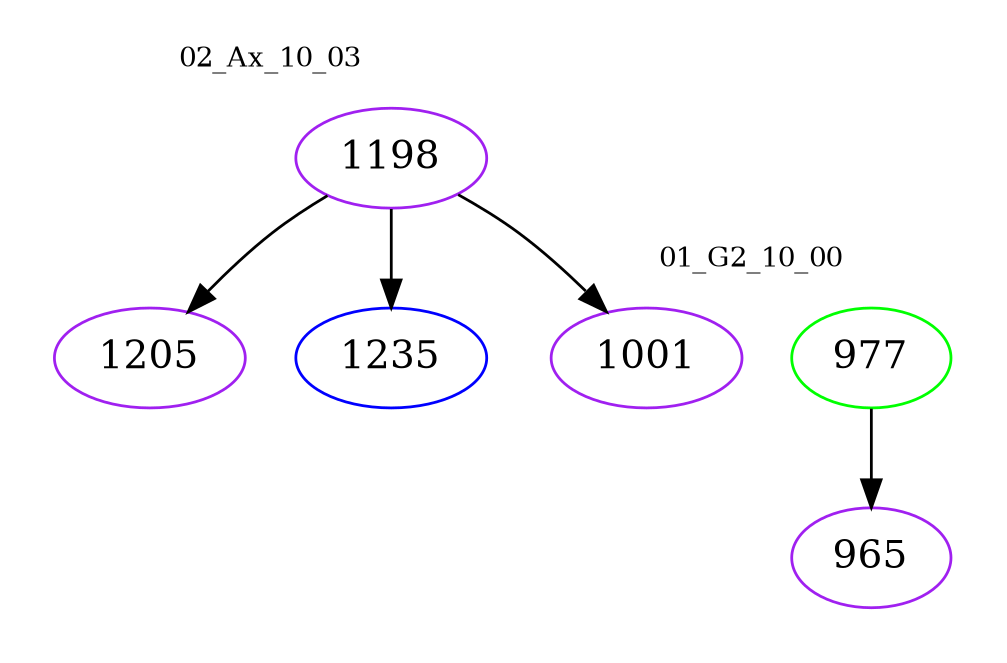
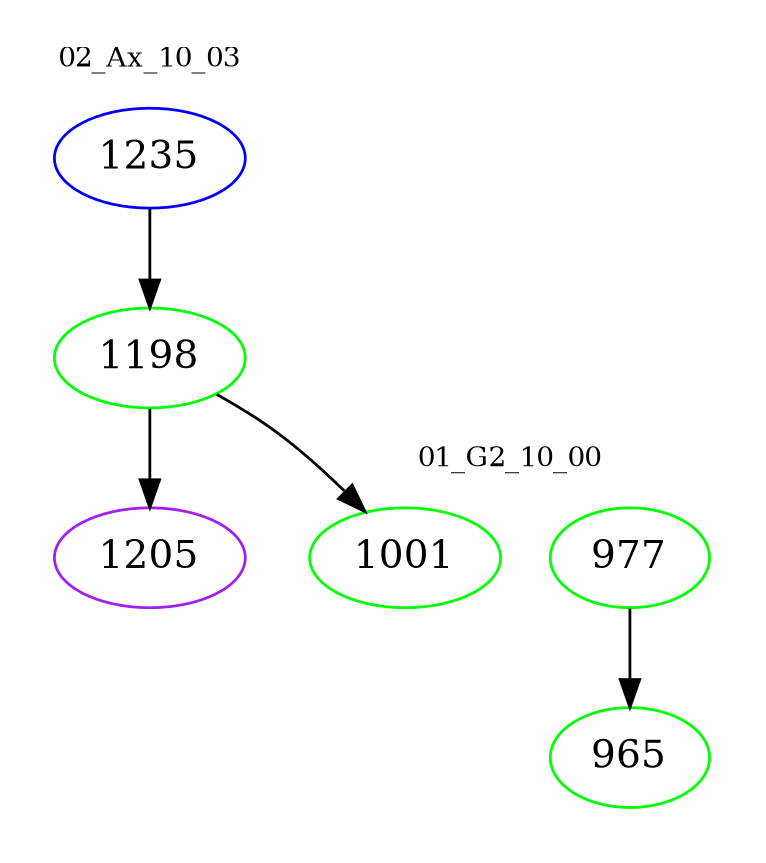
(391, 158) -> (150, 358)
(391, 244) -> (150, 244)
(647, 358) -> (405, 558)
(871, 558) -> (630, 758)
